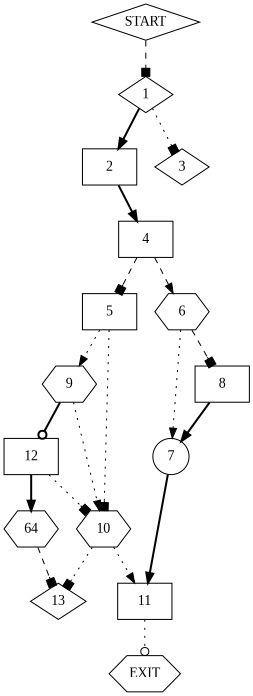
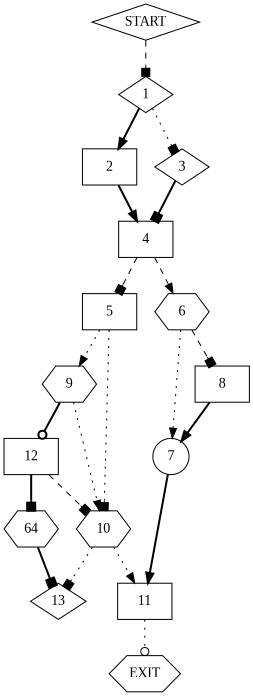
none -> (167, 196)
(31, 488) -> (31, 488)
(65, 490) -> (65, 490)
(44, 562) -> (44, 562)
